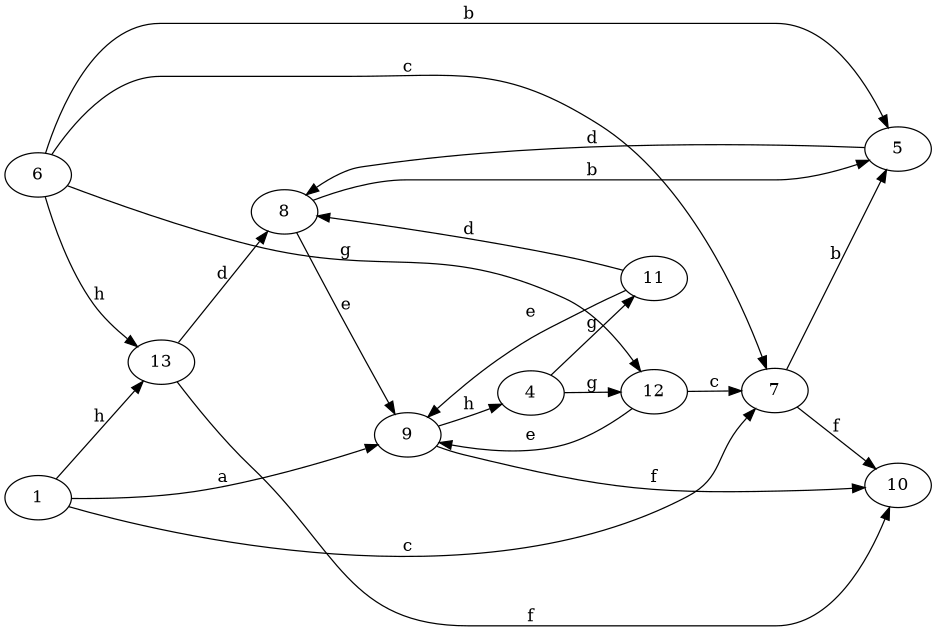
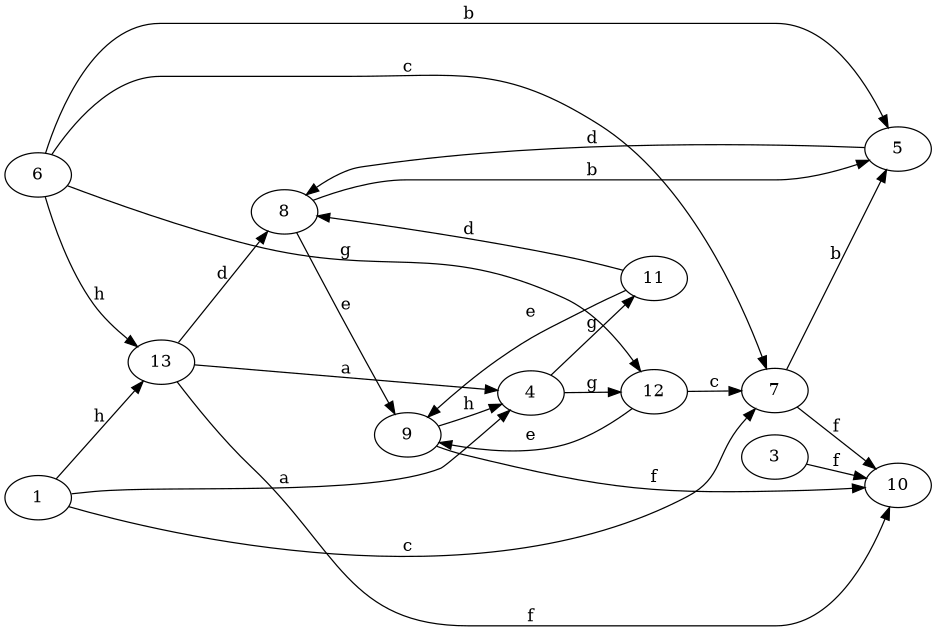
none -> (340, 377)
none -> (775, 457)
(221, 487) -> (296, 487)
